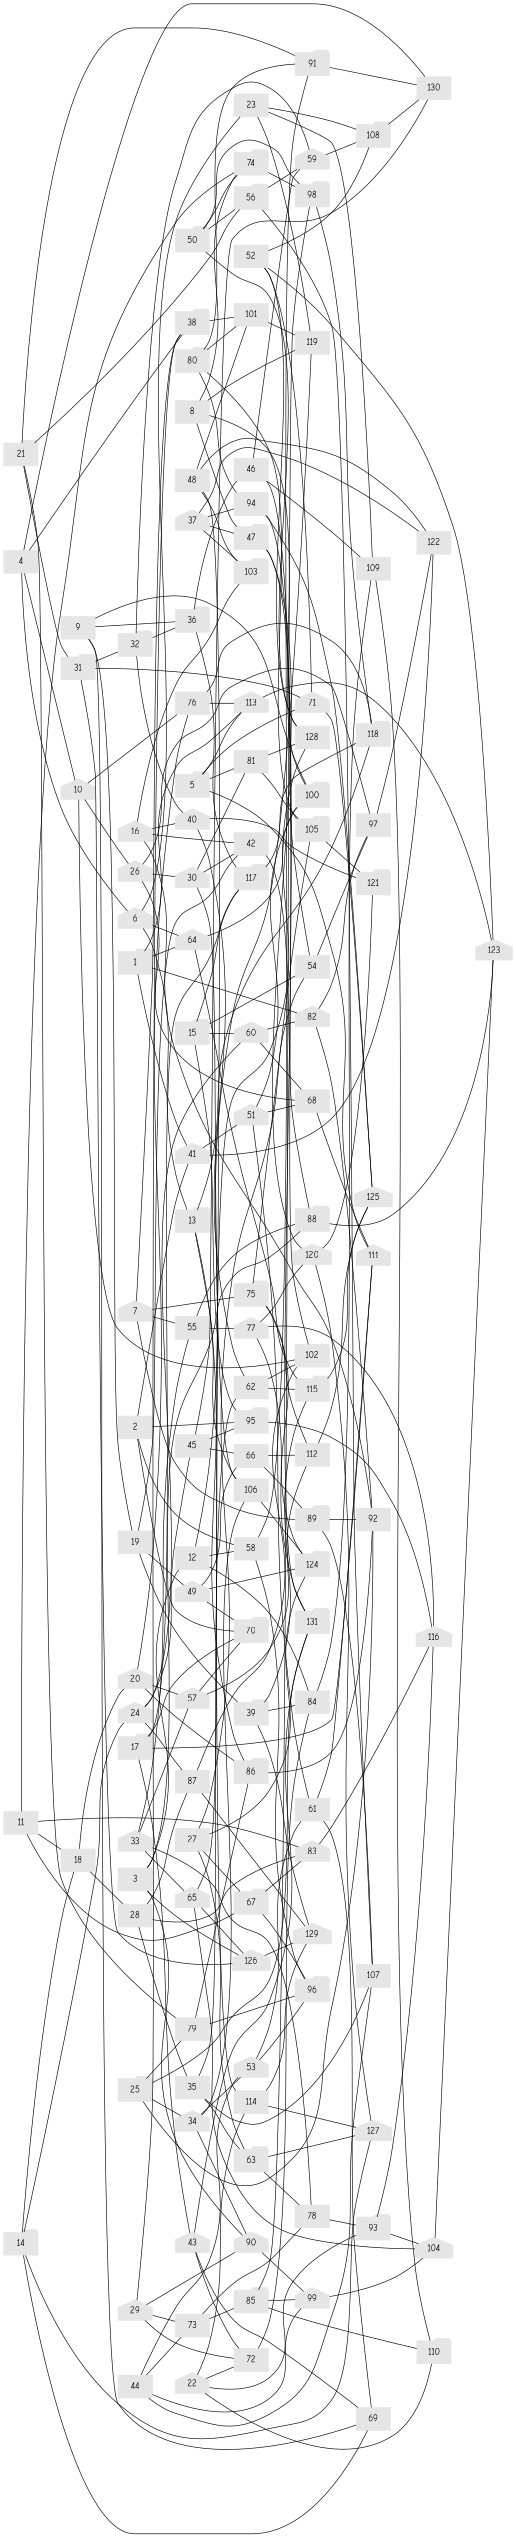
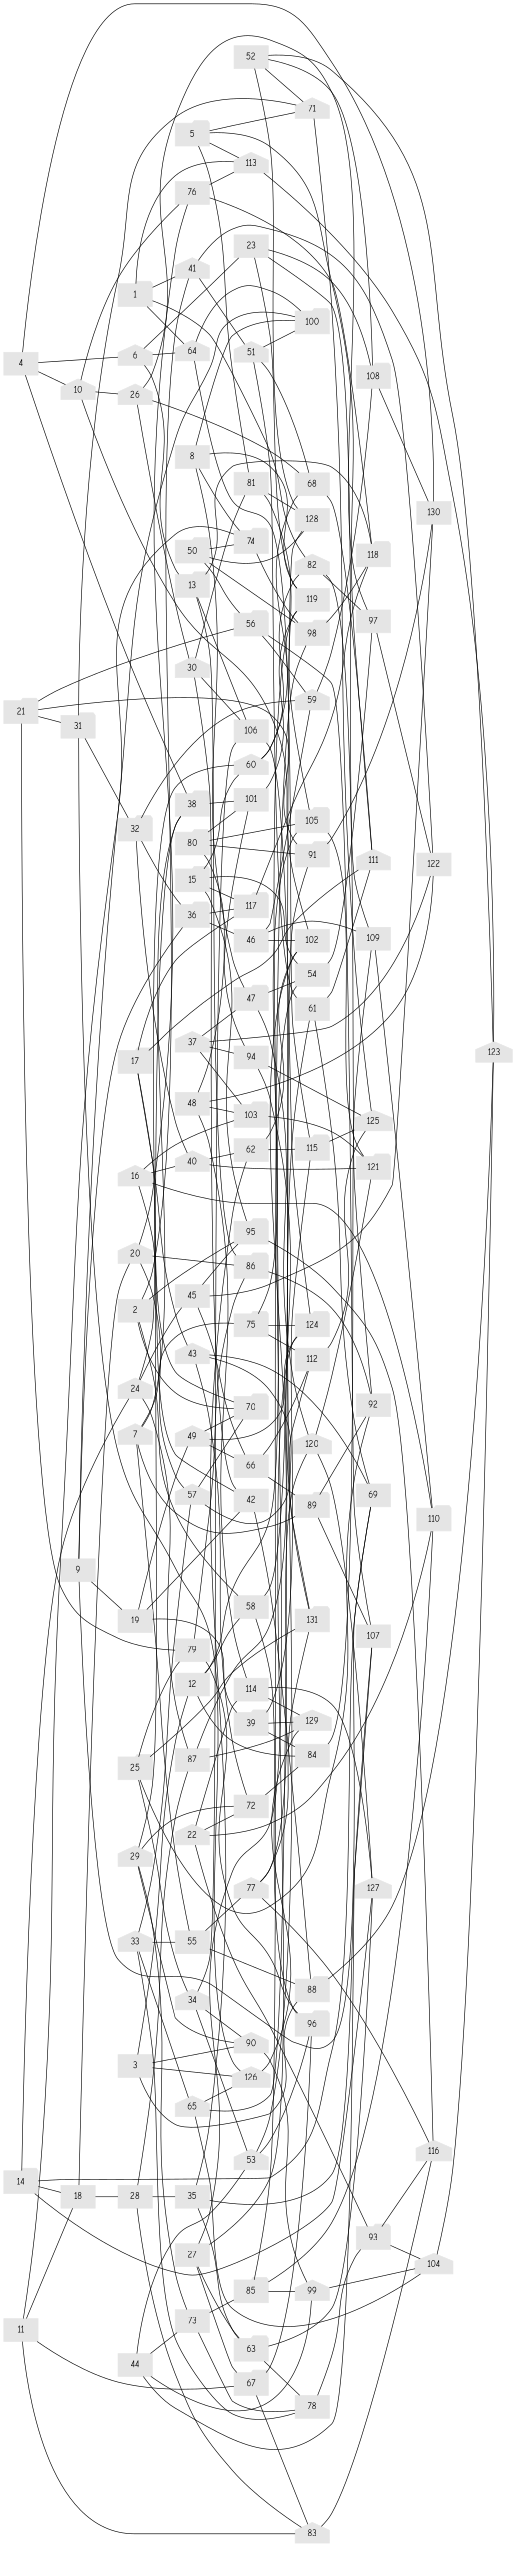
none -> (320, 1127)
(236, 1181) -> (369, 1266)
